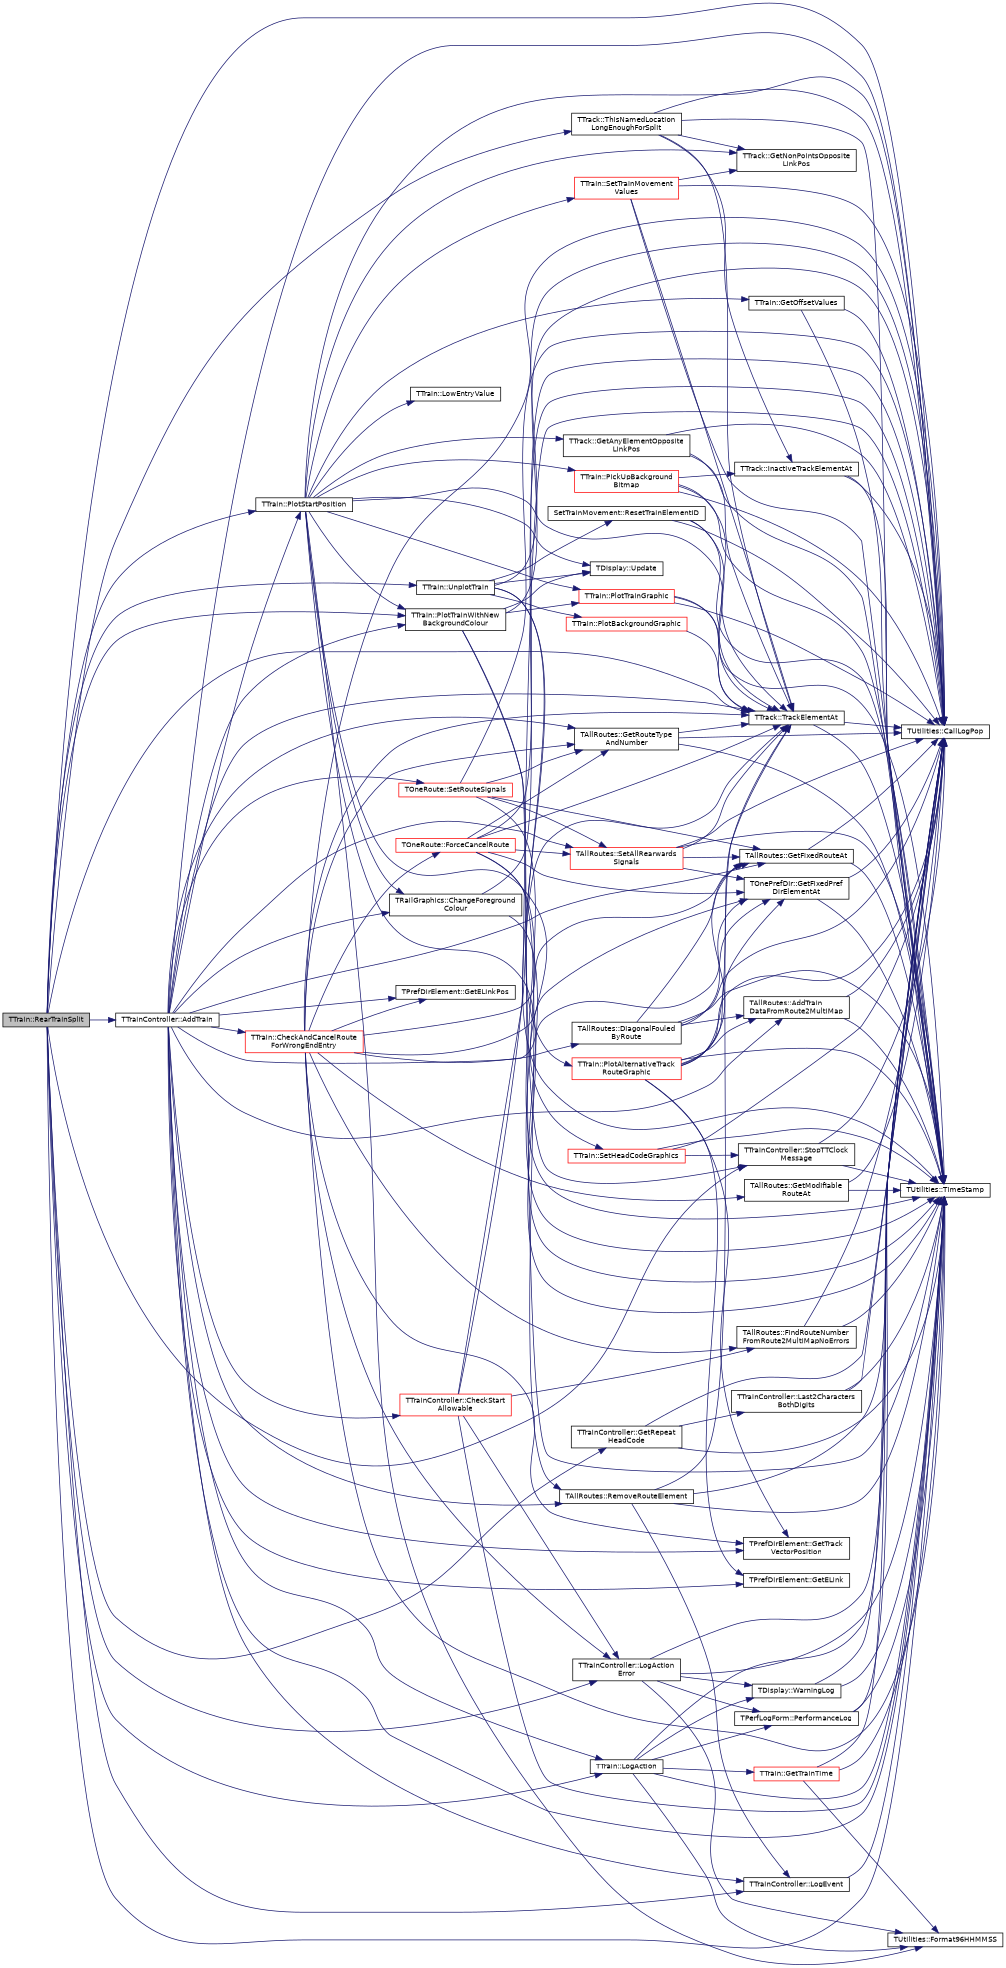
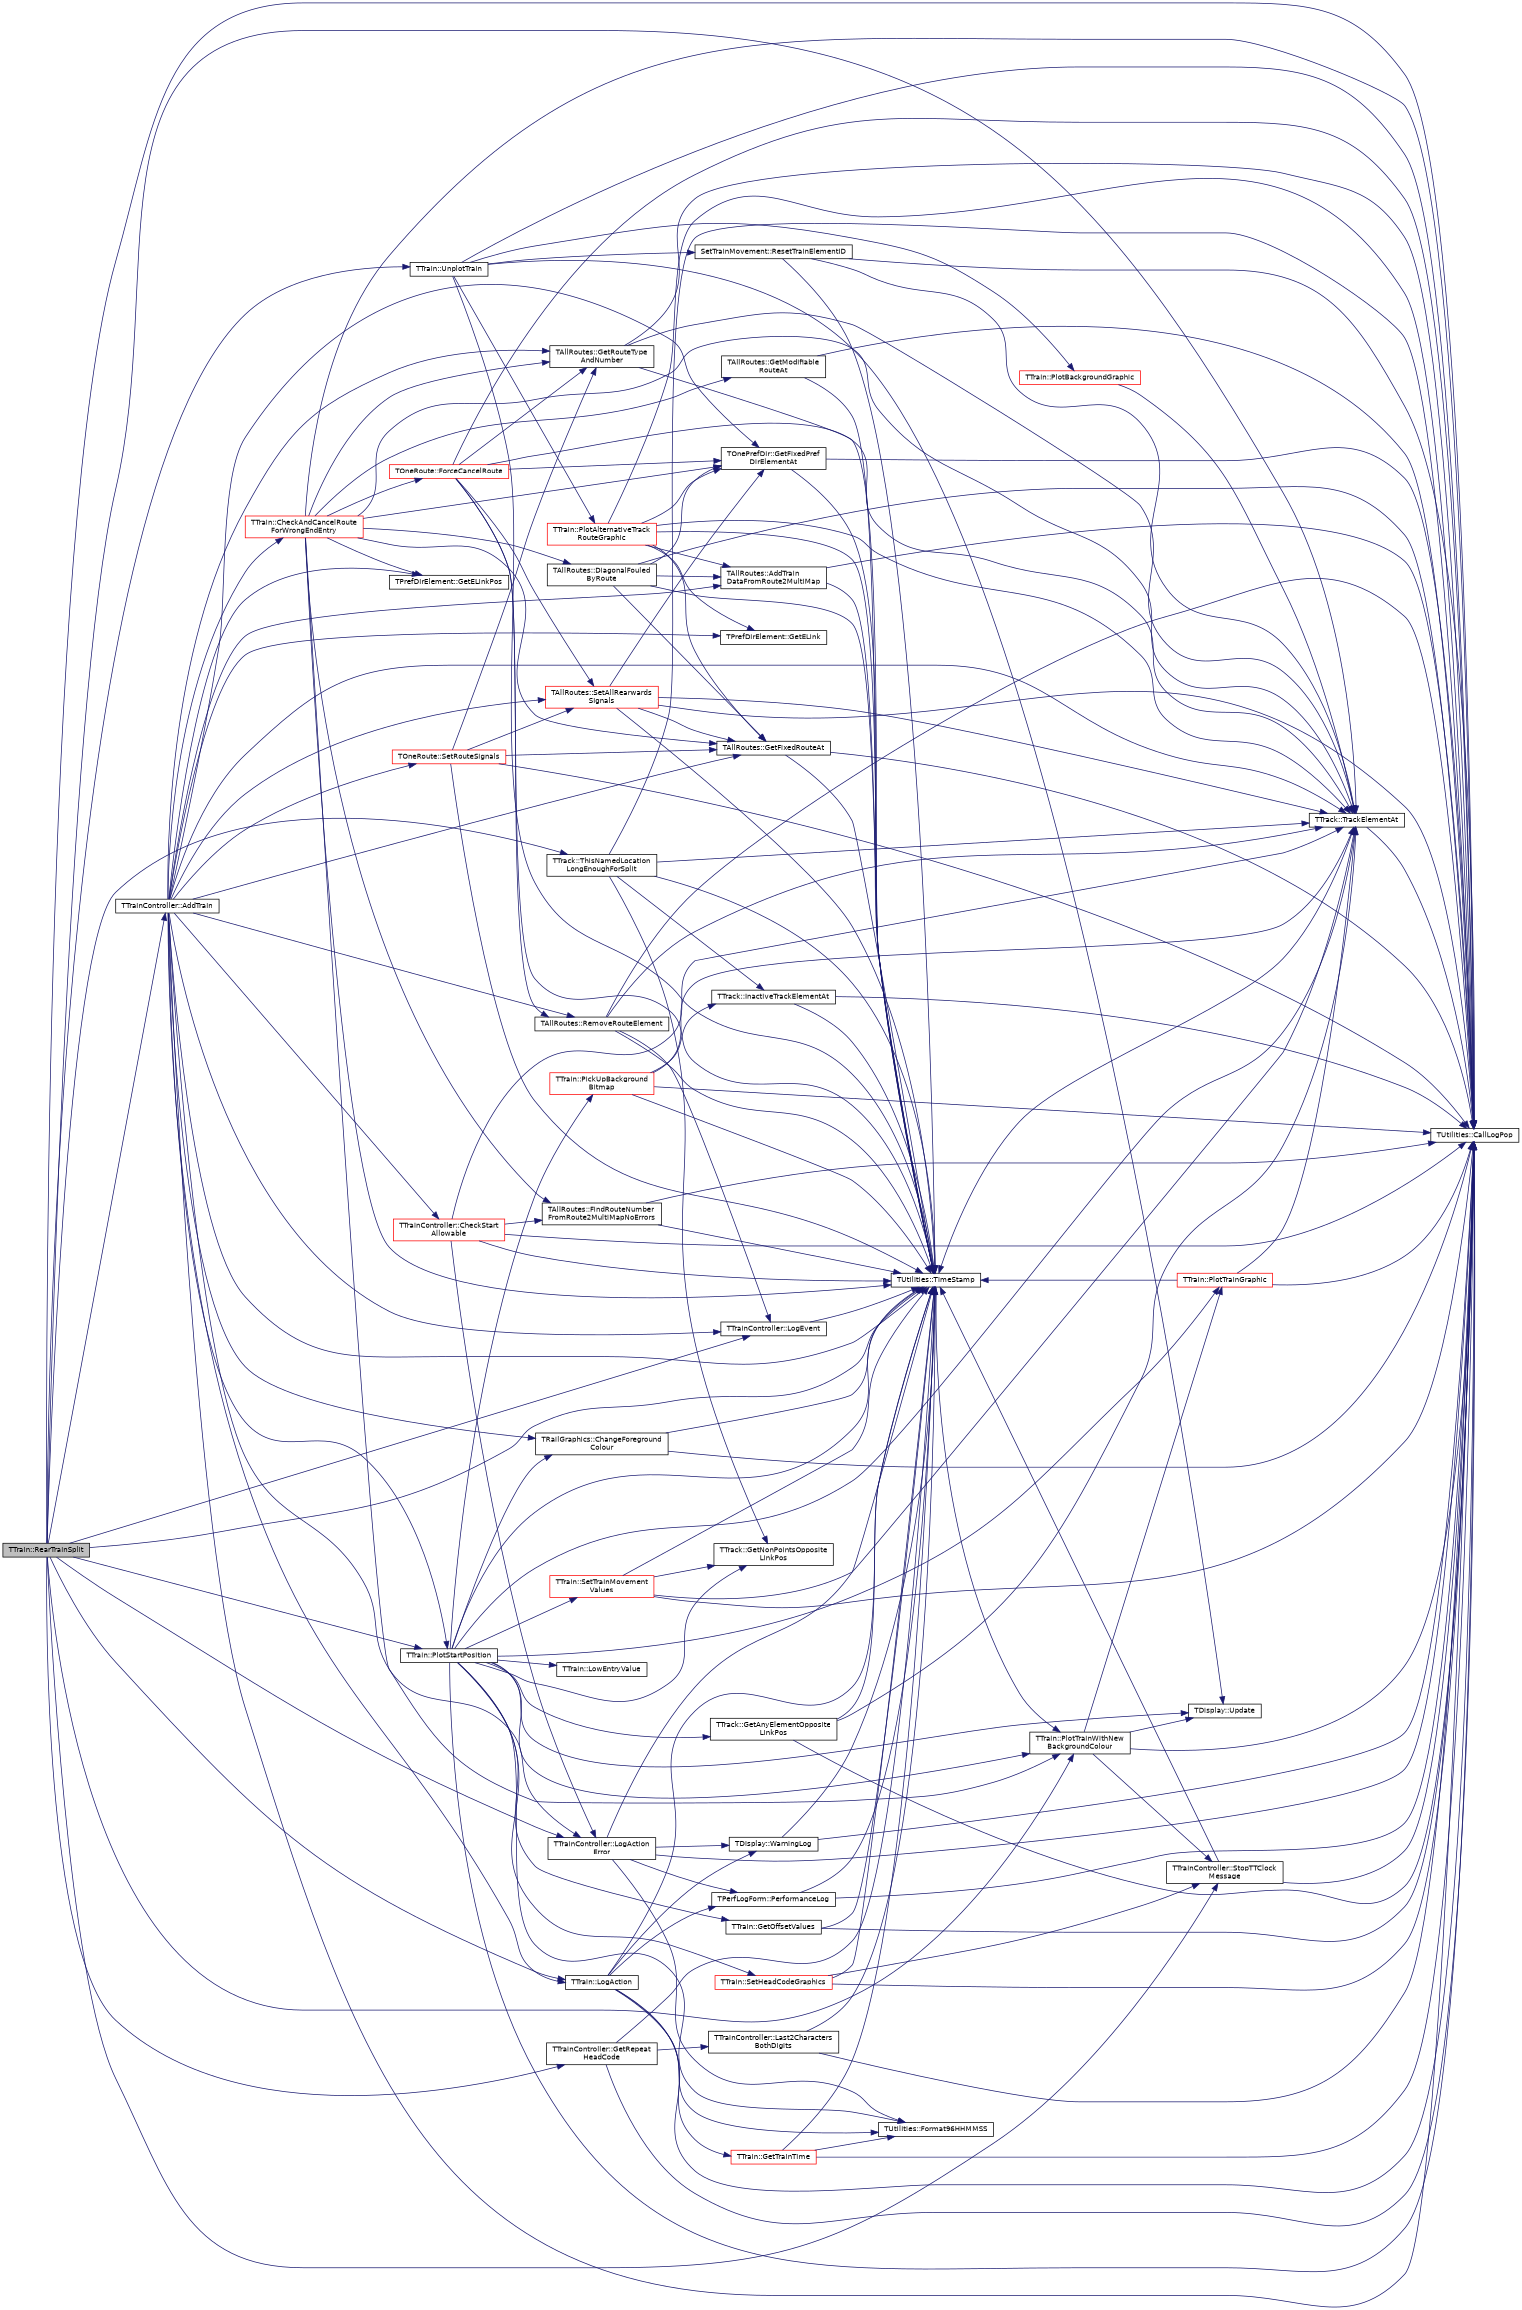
(535, 1365) -> (957, 1520)
(797, 1548) -> none
